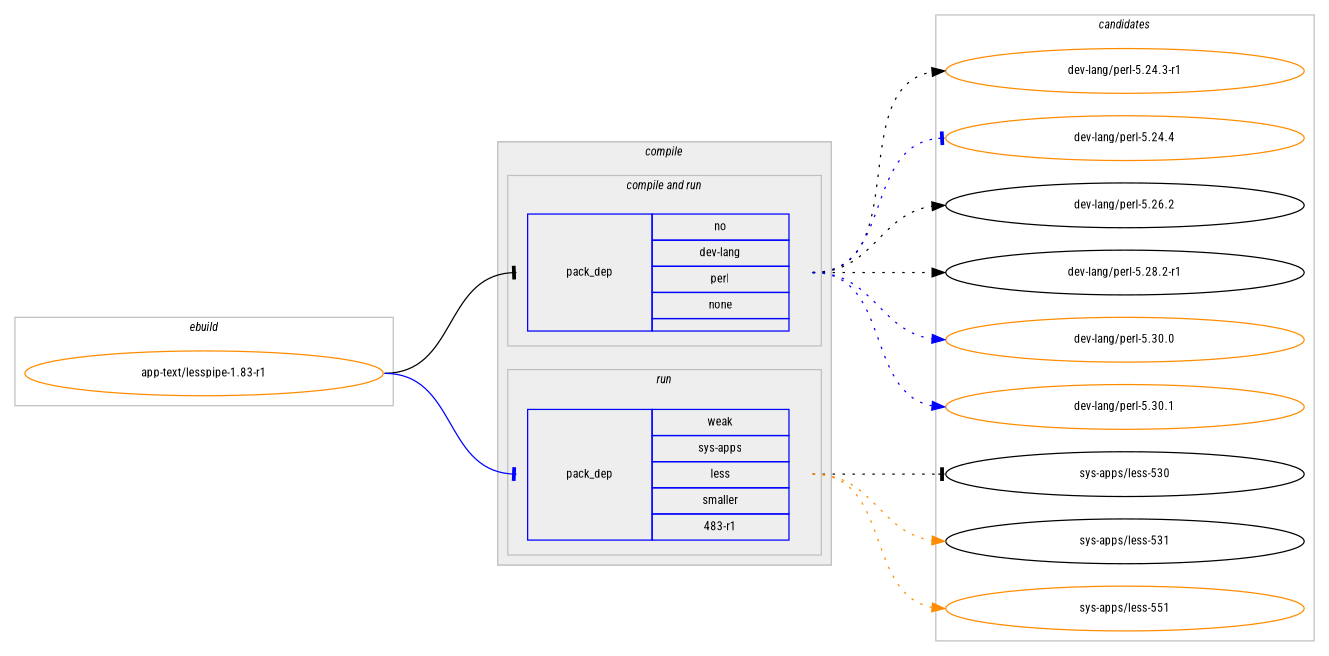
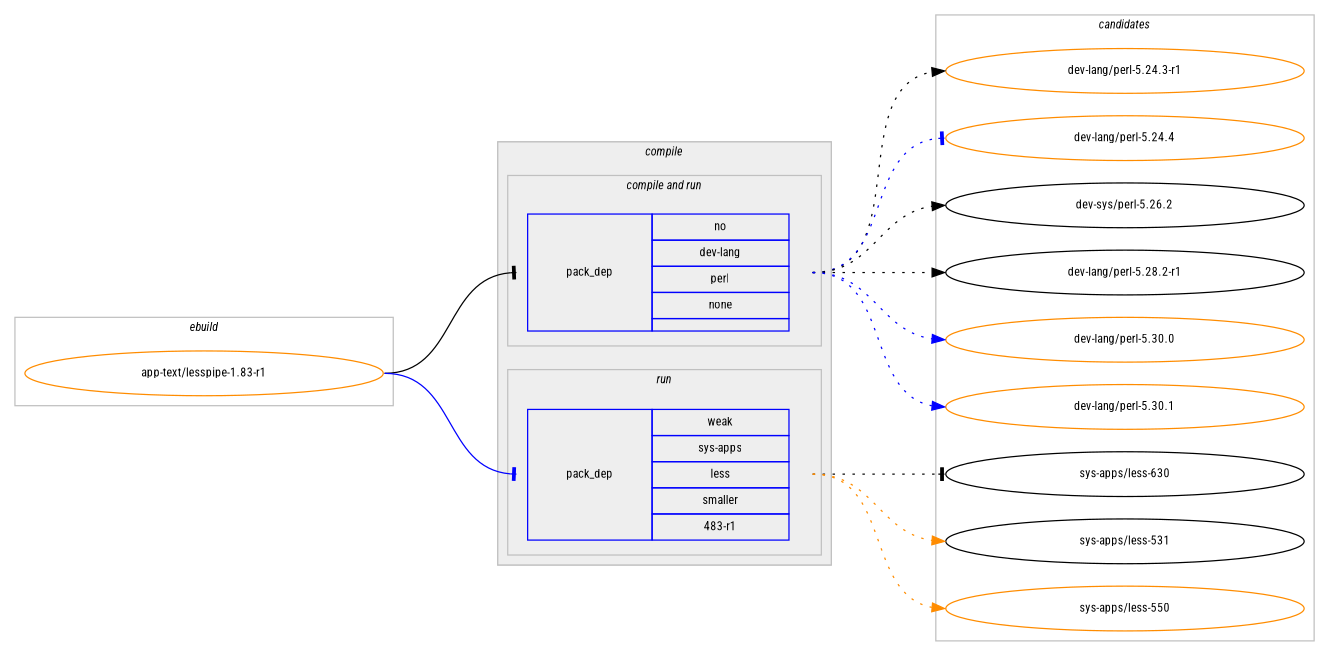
(1125, 205) -> (1125, 205)
(1125, 474) -> (1125, 474)
(1125, 609) -> (1125, 609)
